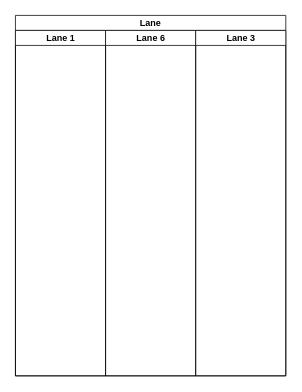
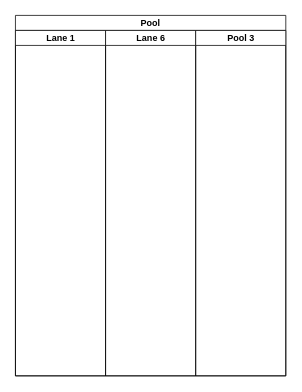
(150, 23) -> (150, 23)
(241, 38) -> (241, 38)
